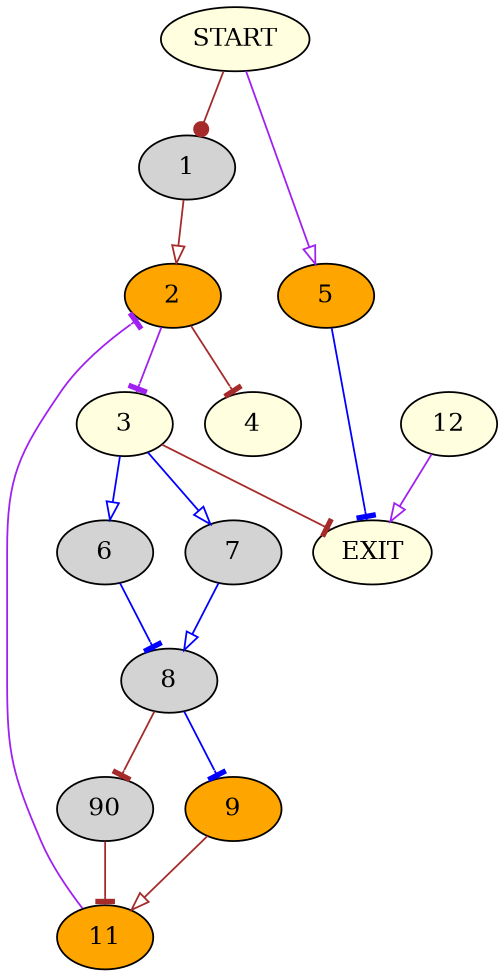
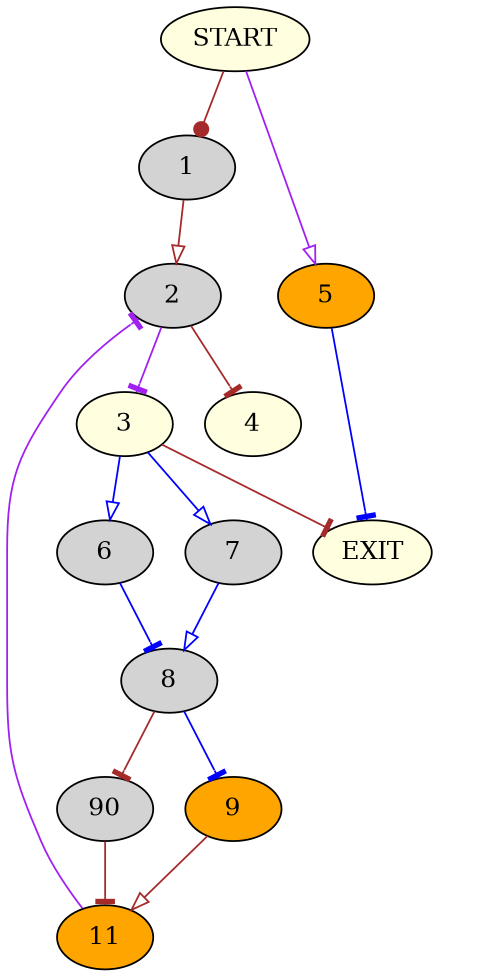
(173, 296) -> (173, 296)
(449, 424) -> none
